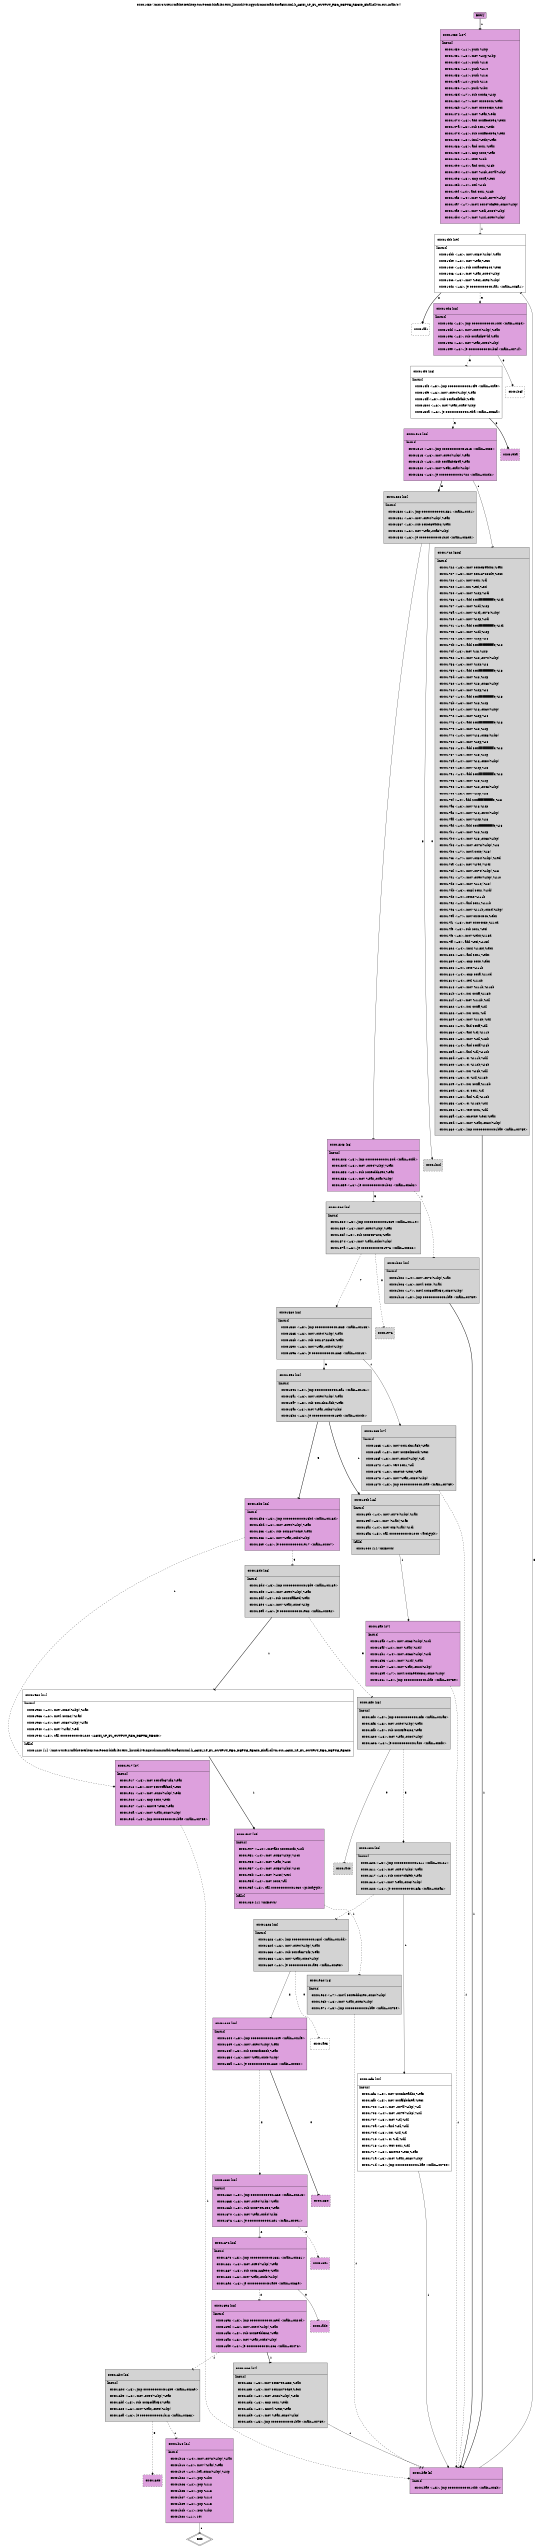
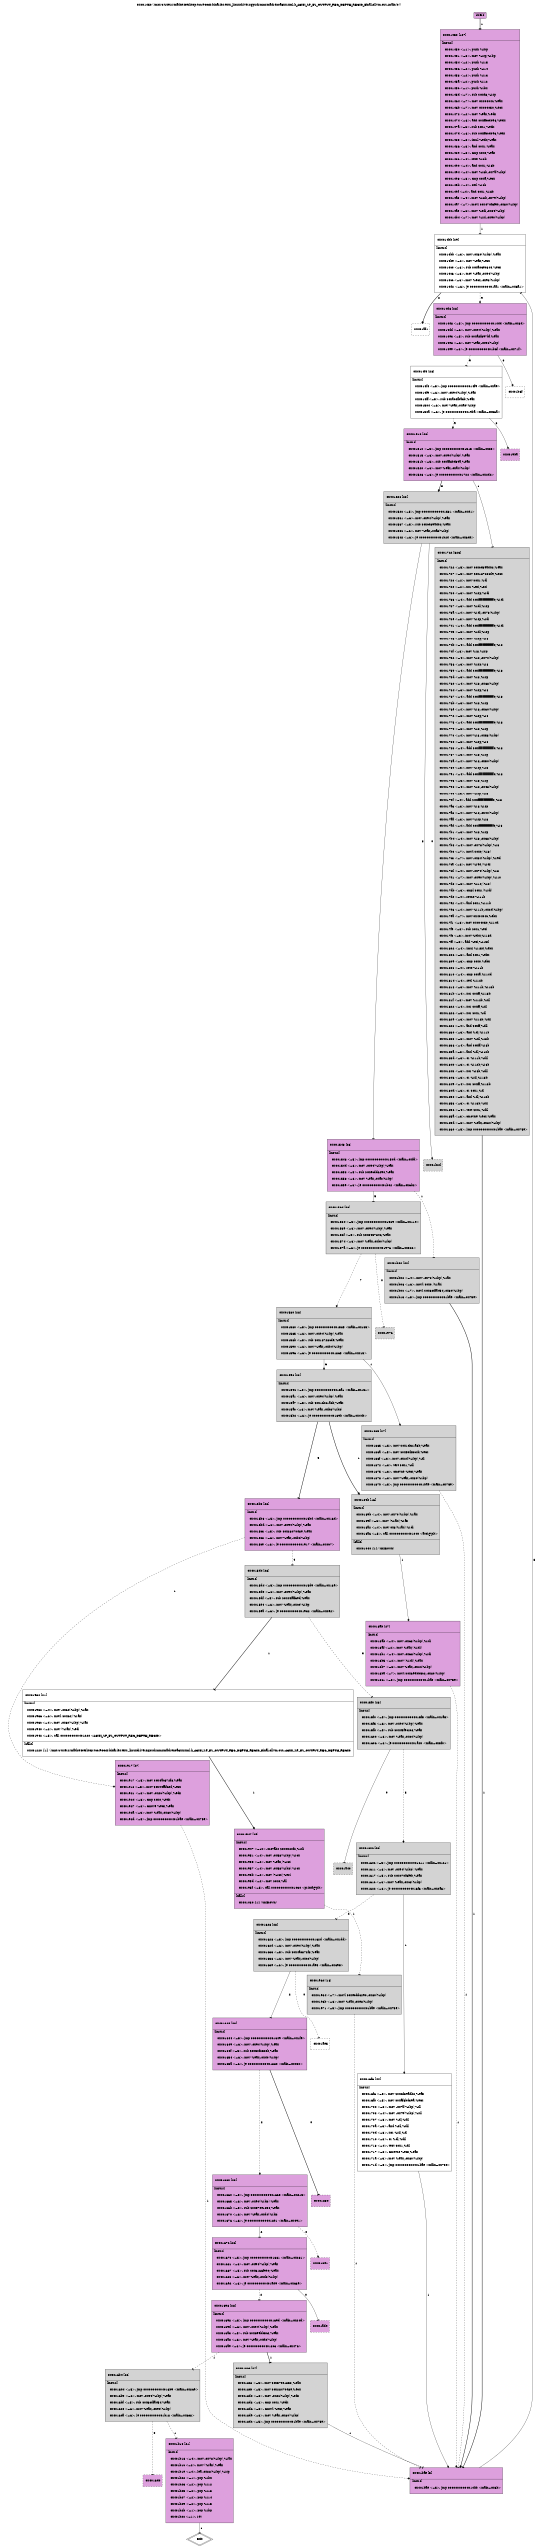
(480, 15) -> (480, 15)
(500, 431) -> (500, 431)
(153, 2447) -> (153, 2447)
